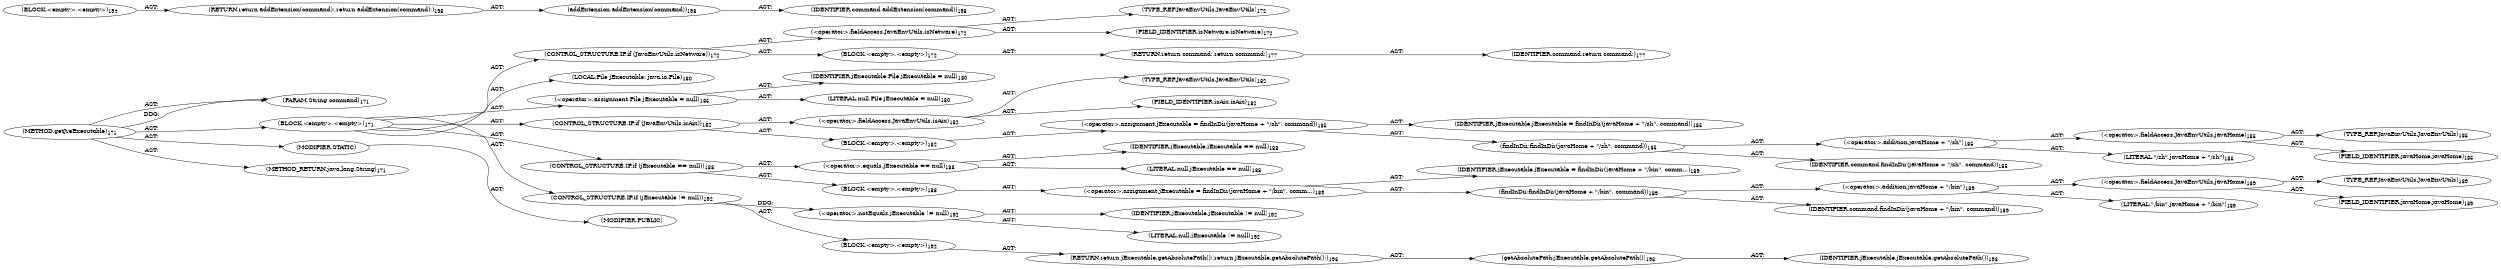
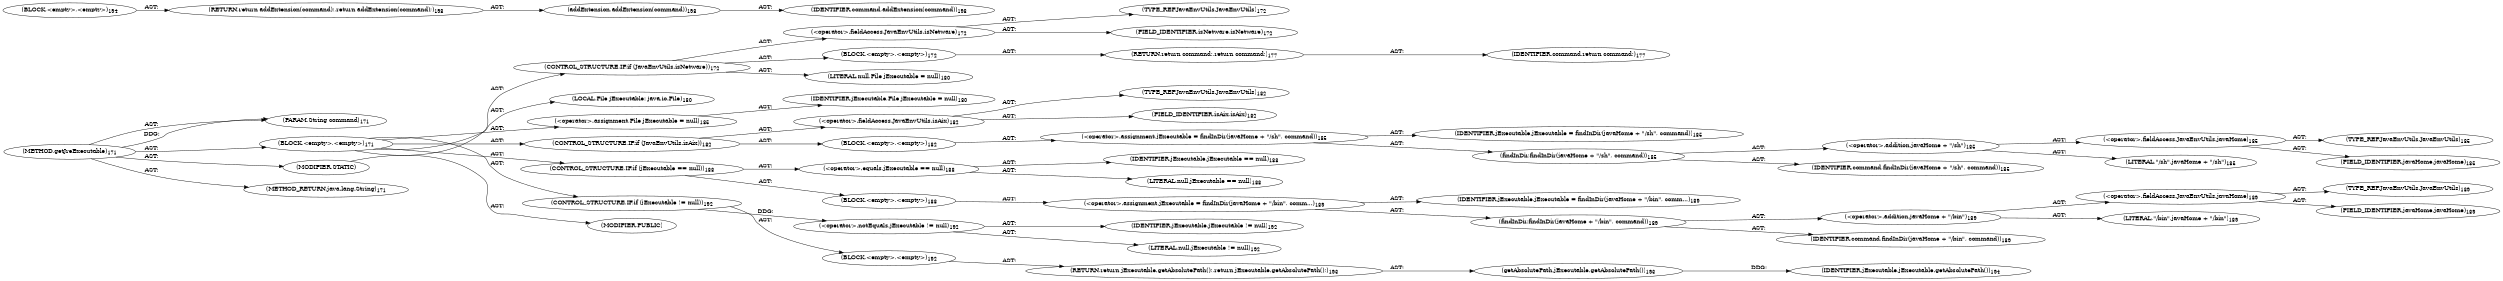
(769, 100) -> (765, 74)
(1759, 256) -> (1760, 268)
(1993, 258) -> (1995, 270)
